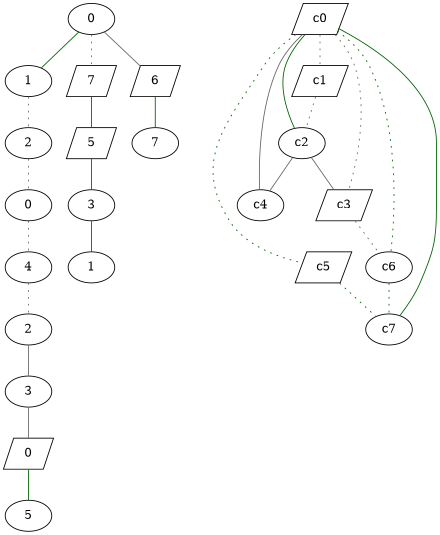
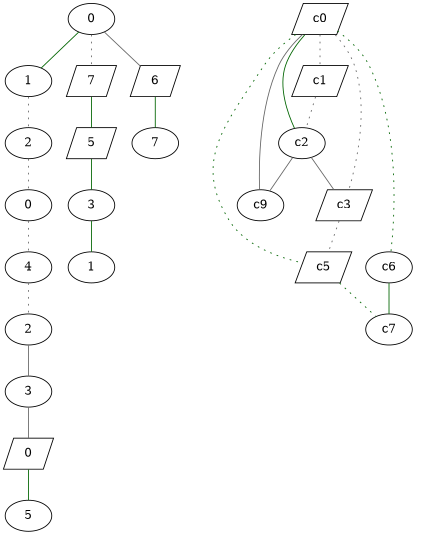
(436, 154) -> none
(261, 205) -> (261, 205)
(367, 237) -> (334, 236)
(389, 299) -> (389, 299)
